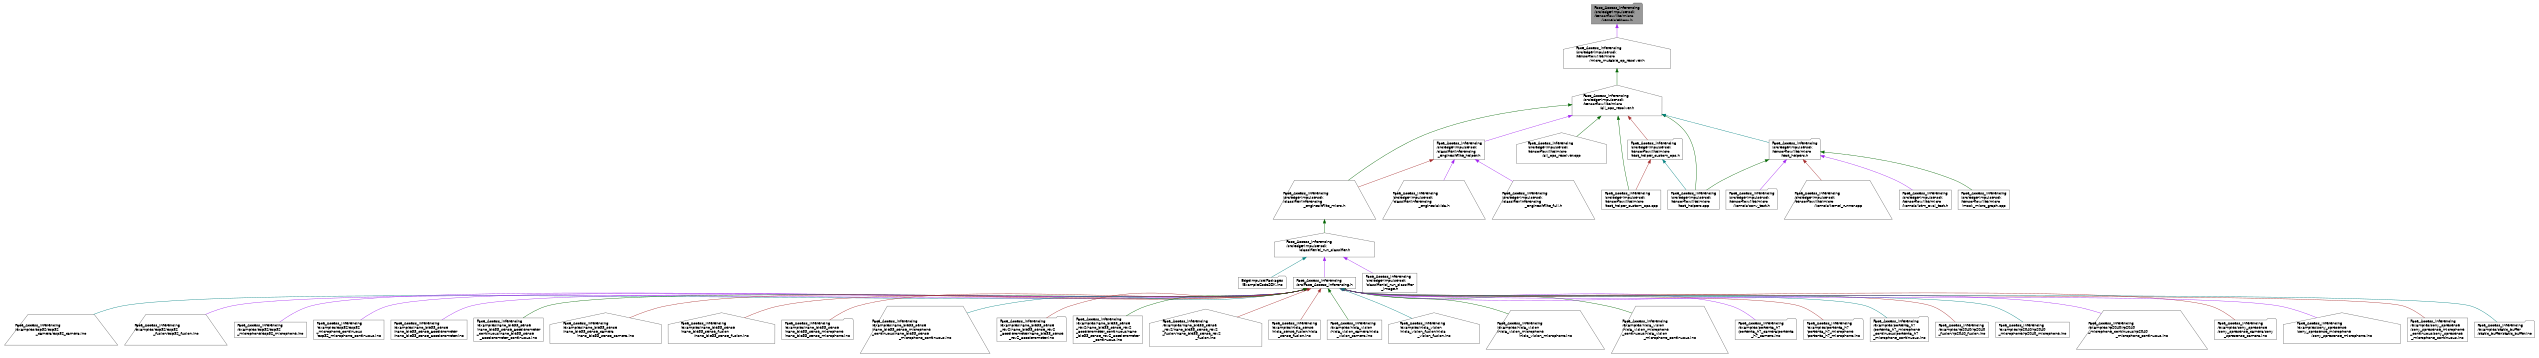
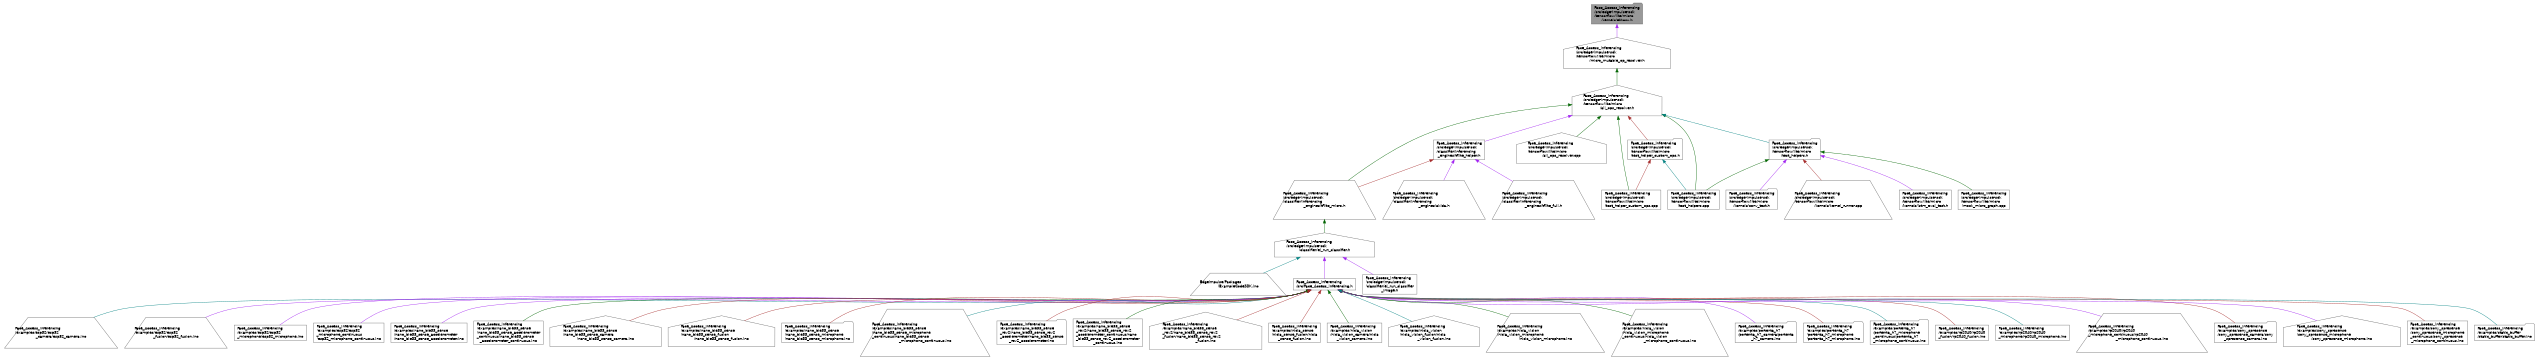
(1262, 283) -> (1238, 284)
